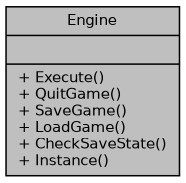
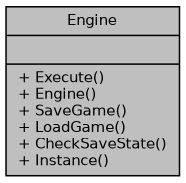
(70, 94) -> (57, 94)
